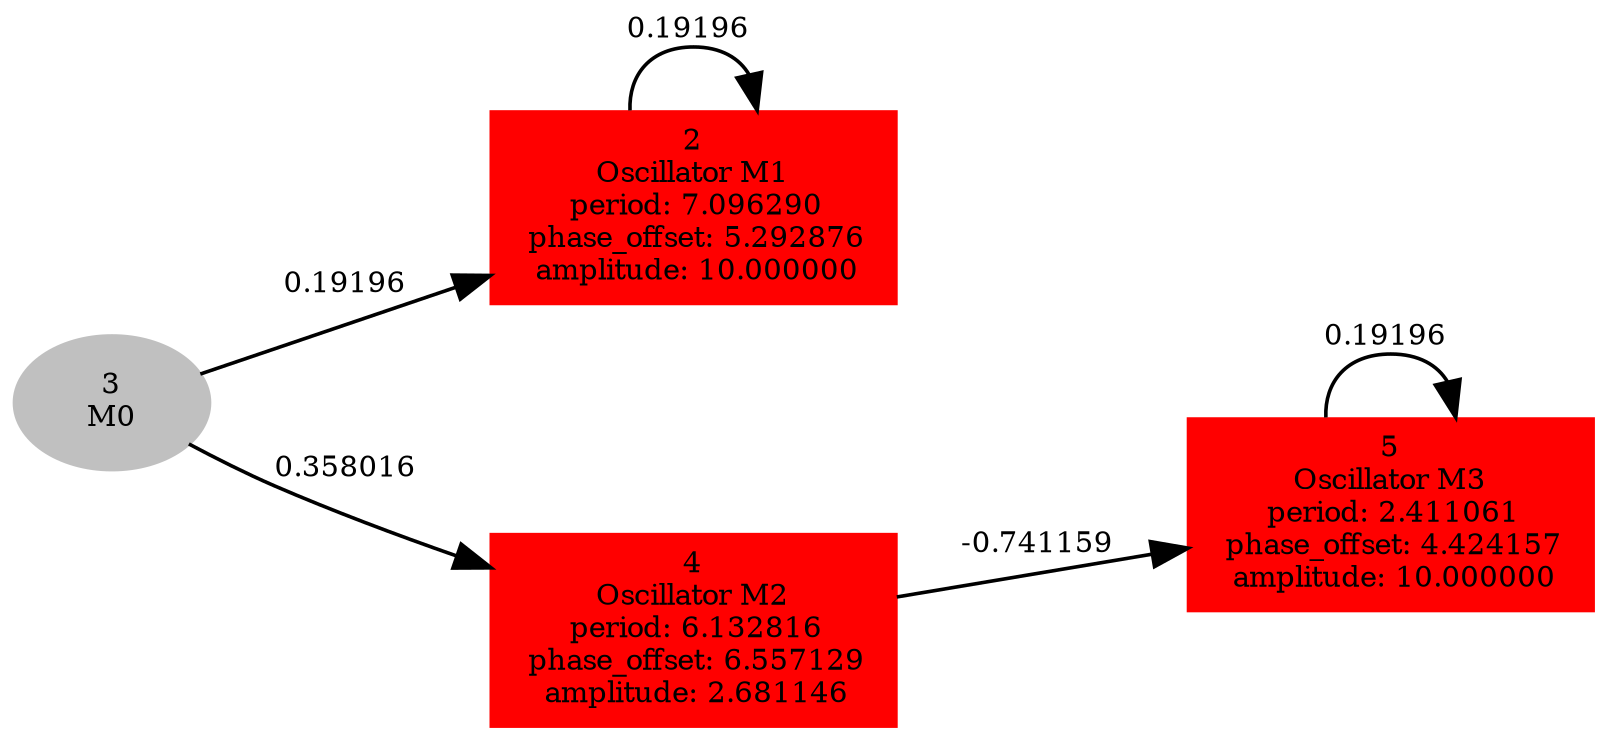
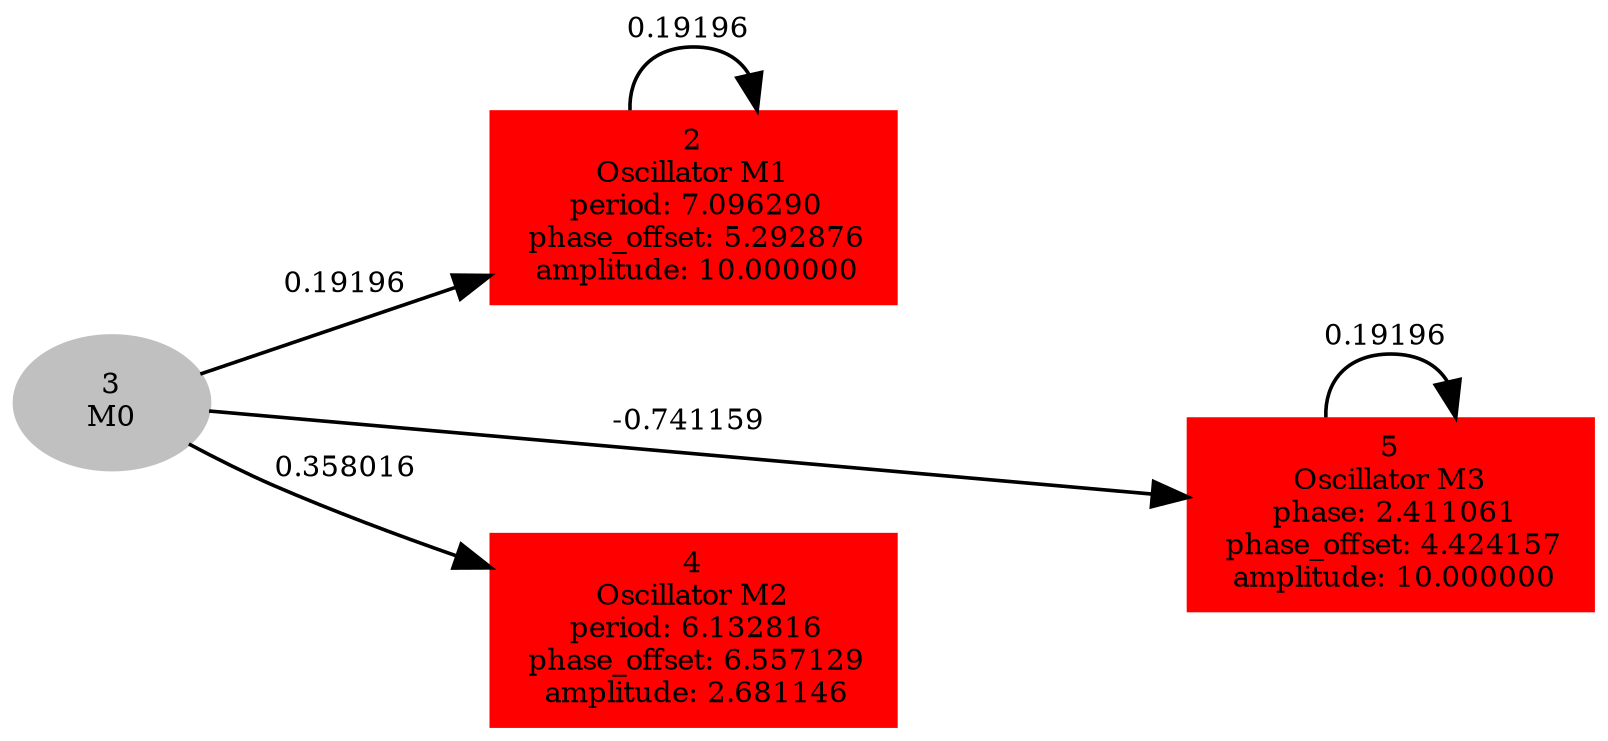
(1391, 513) -> (1391, 513)
(1024, 576) -> (680, 453)
